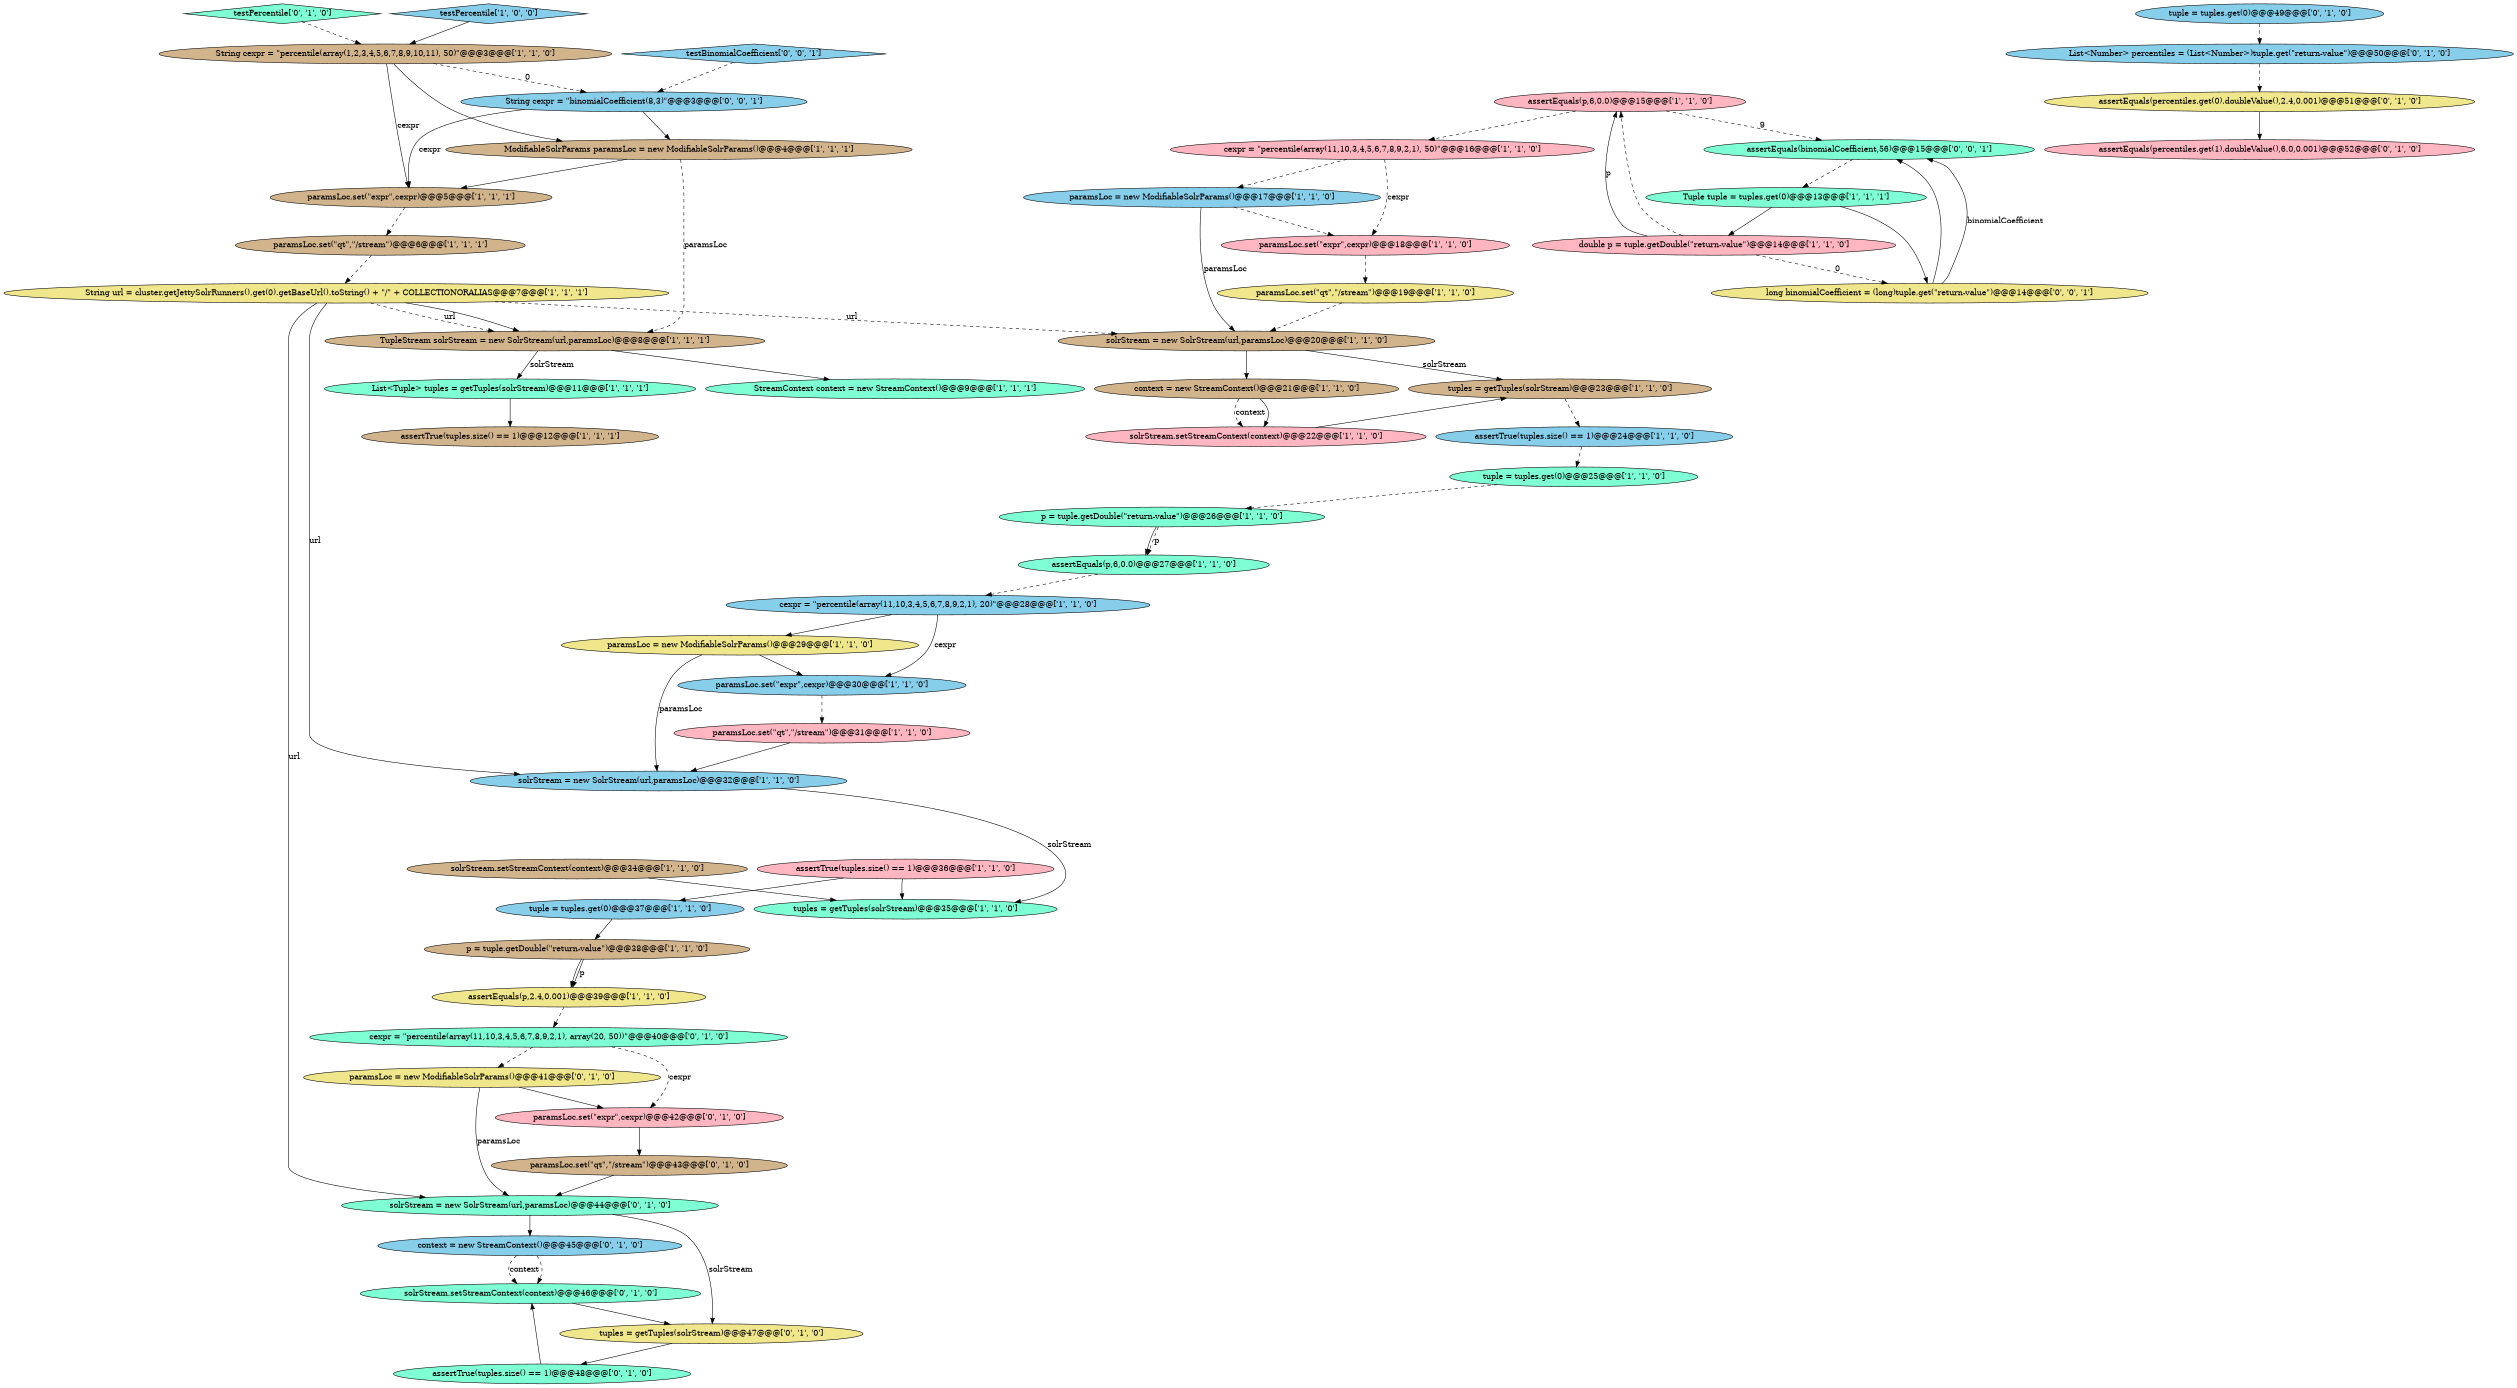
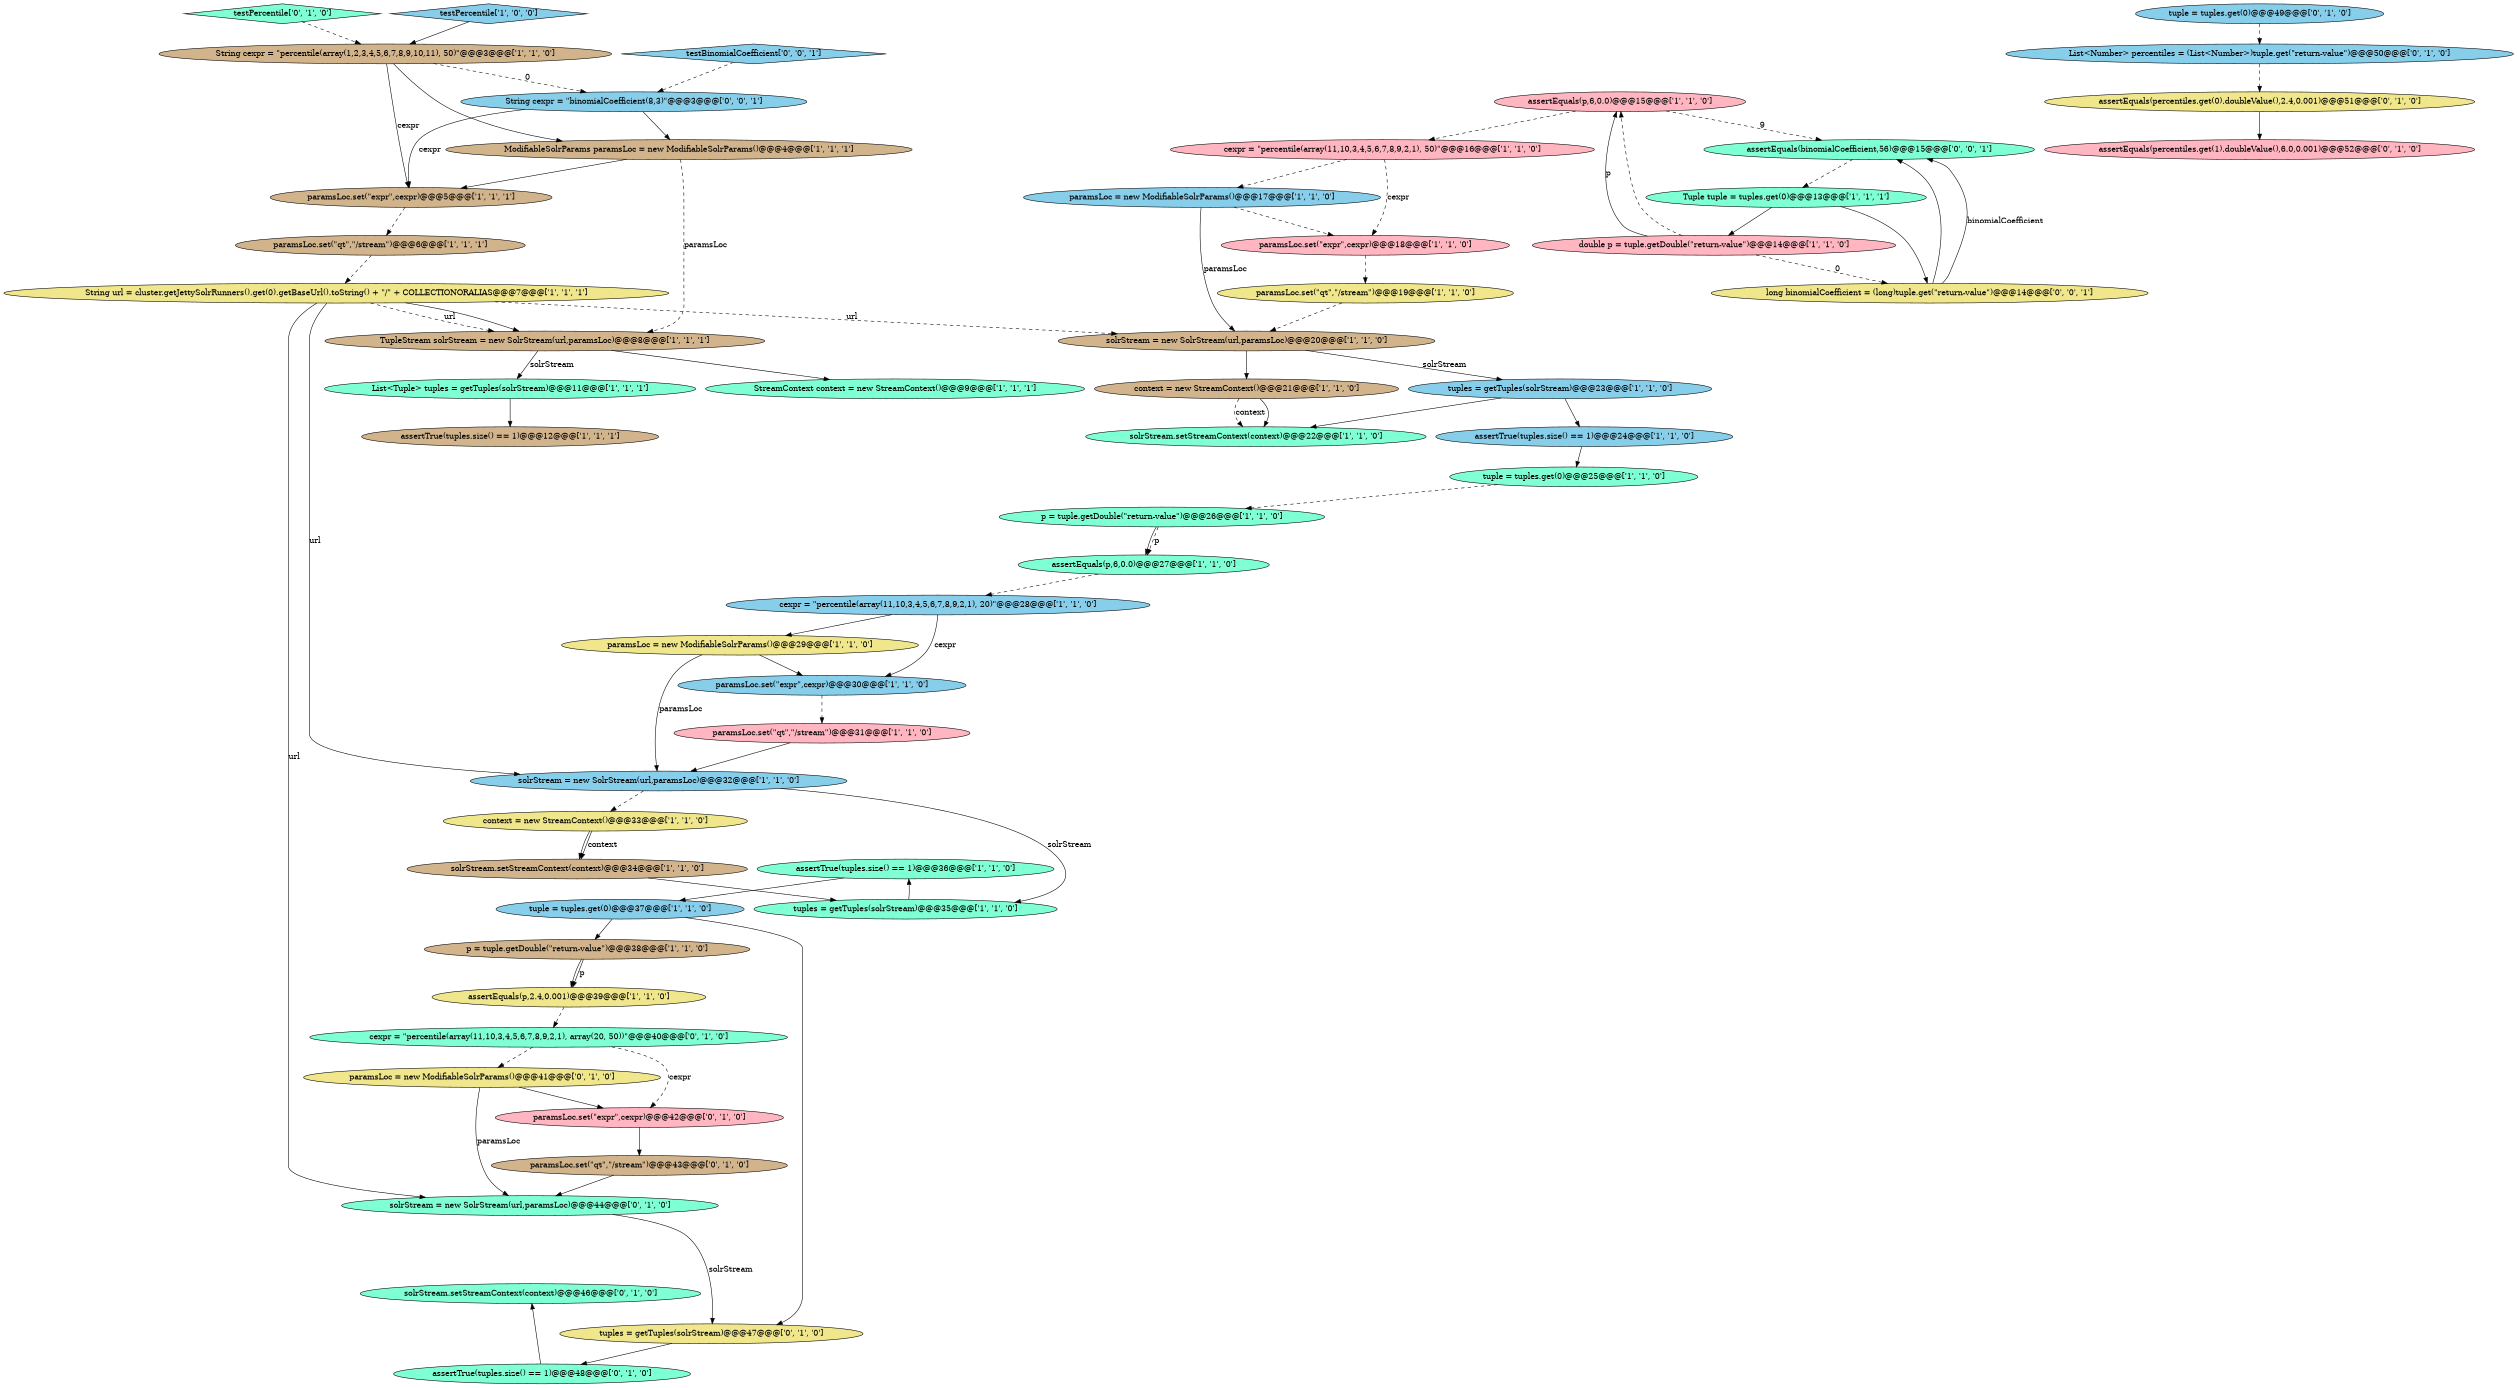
(1560, 389) -> (1560, 389)
(1571, 410) -> (1571, 410)
(1408, 413) -> (1409, 412)
(1256, 437) -> (1256, 437)
(1580, 454) -> (1580, 454)
none -> (595, 821)
(906, 869) -> (906, 869)
(902, 886) -> (909, 892)
(530, 1246) -> none
(618, 1313) -> (803, 1078)
